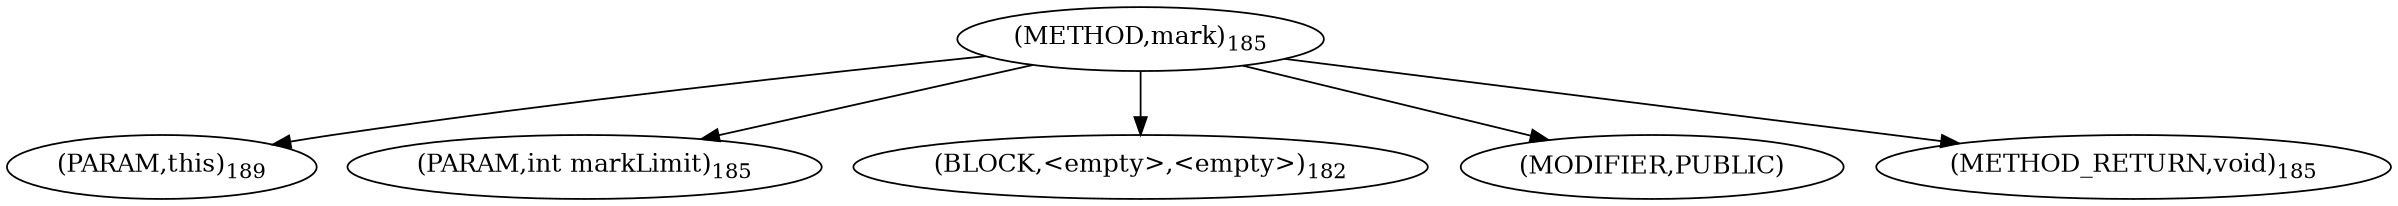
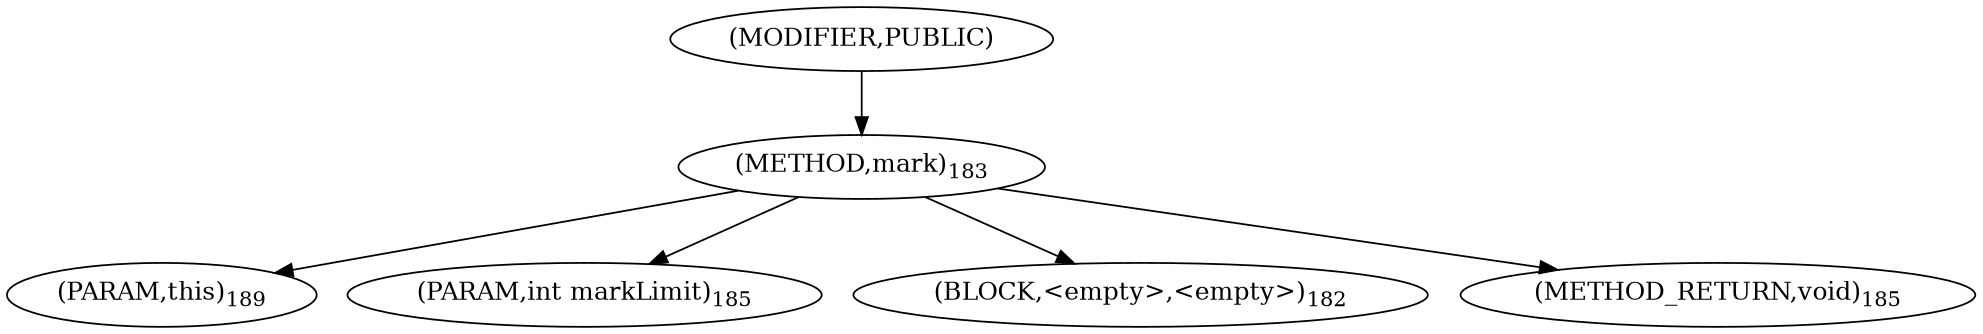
(1247, 36) -> (968, 164)
(1387, 101) -> (862, 94)
